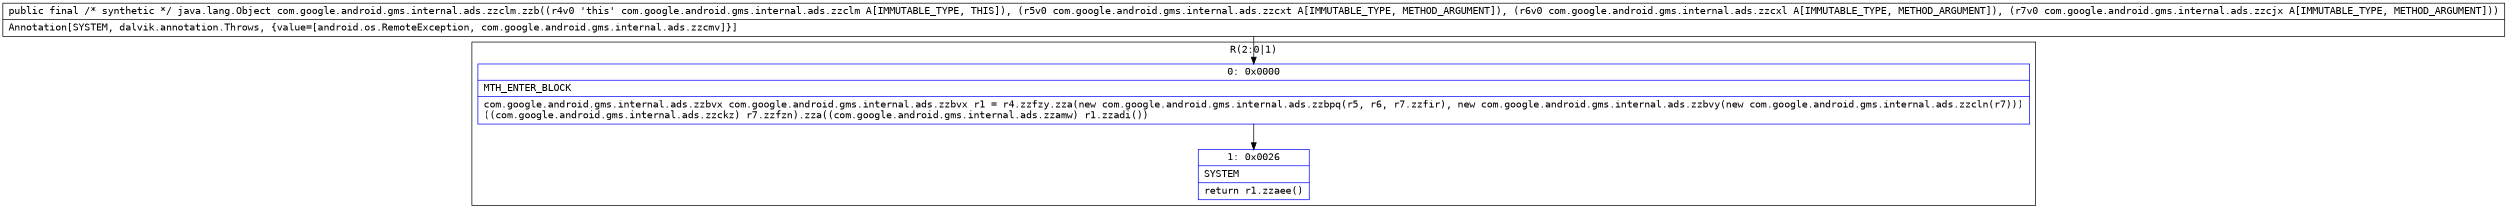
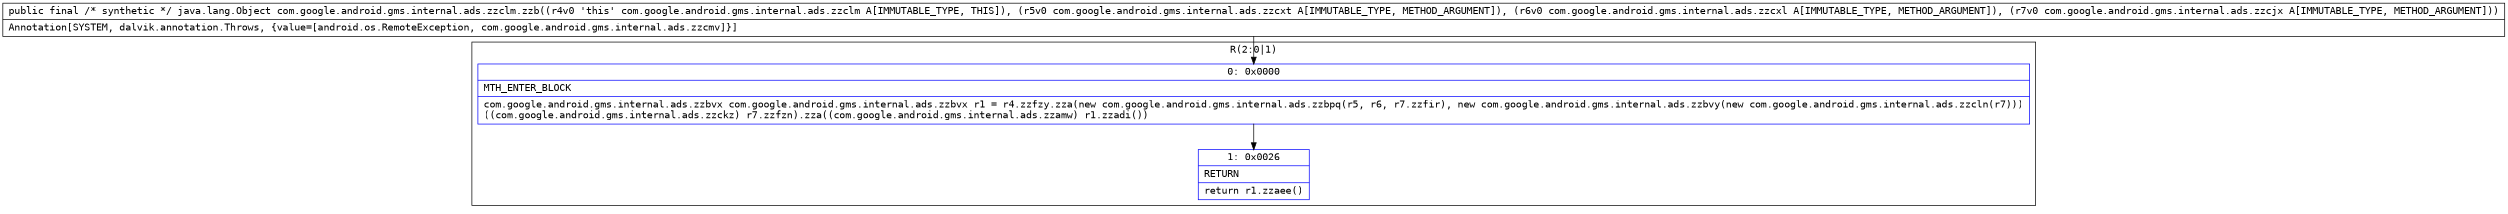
(1222, 174) -> (1222, 174)
